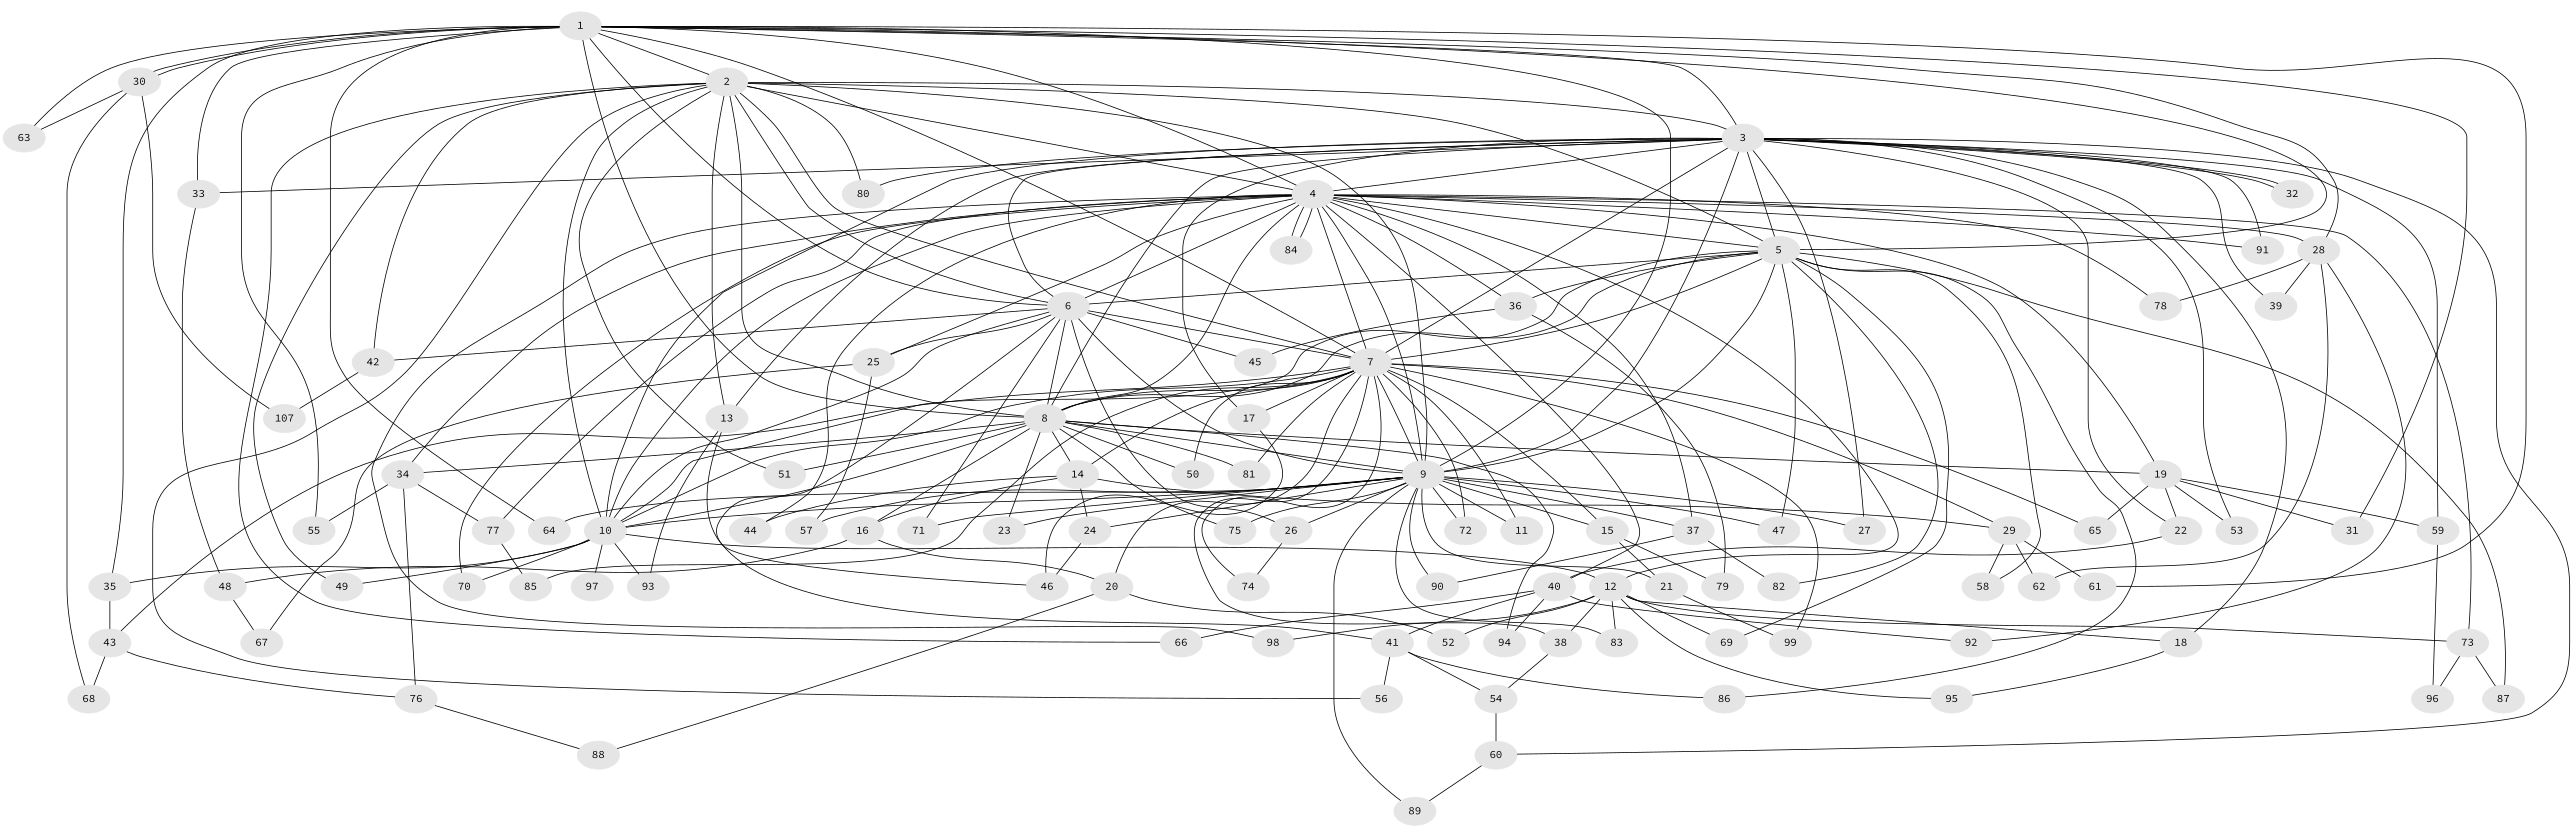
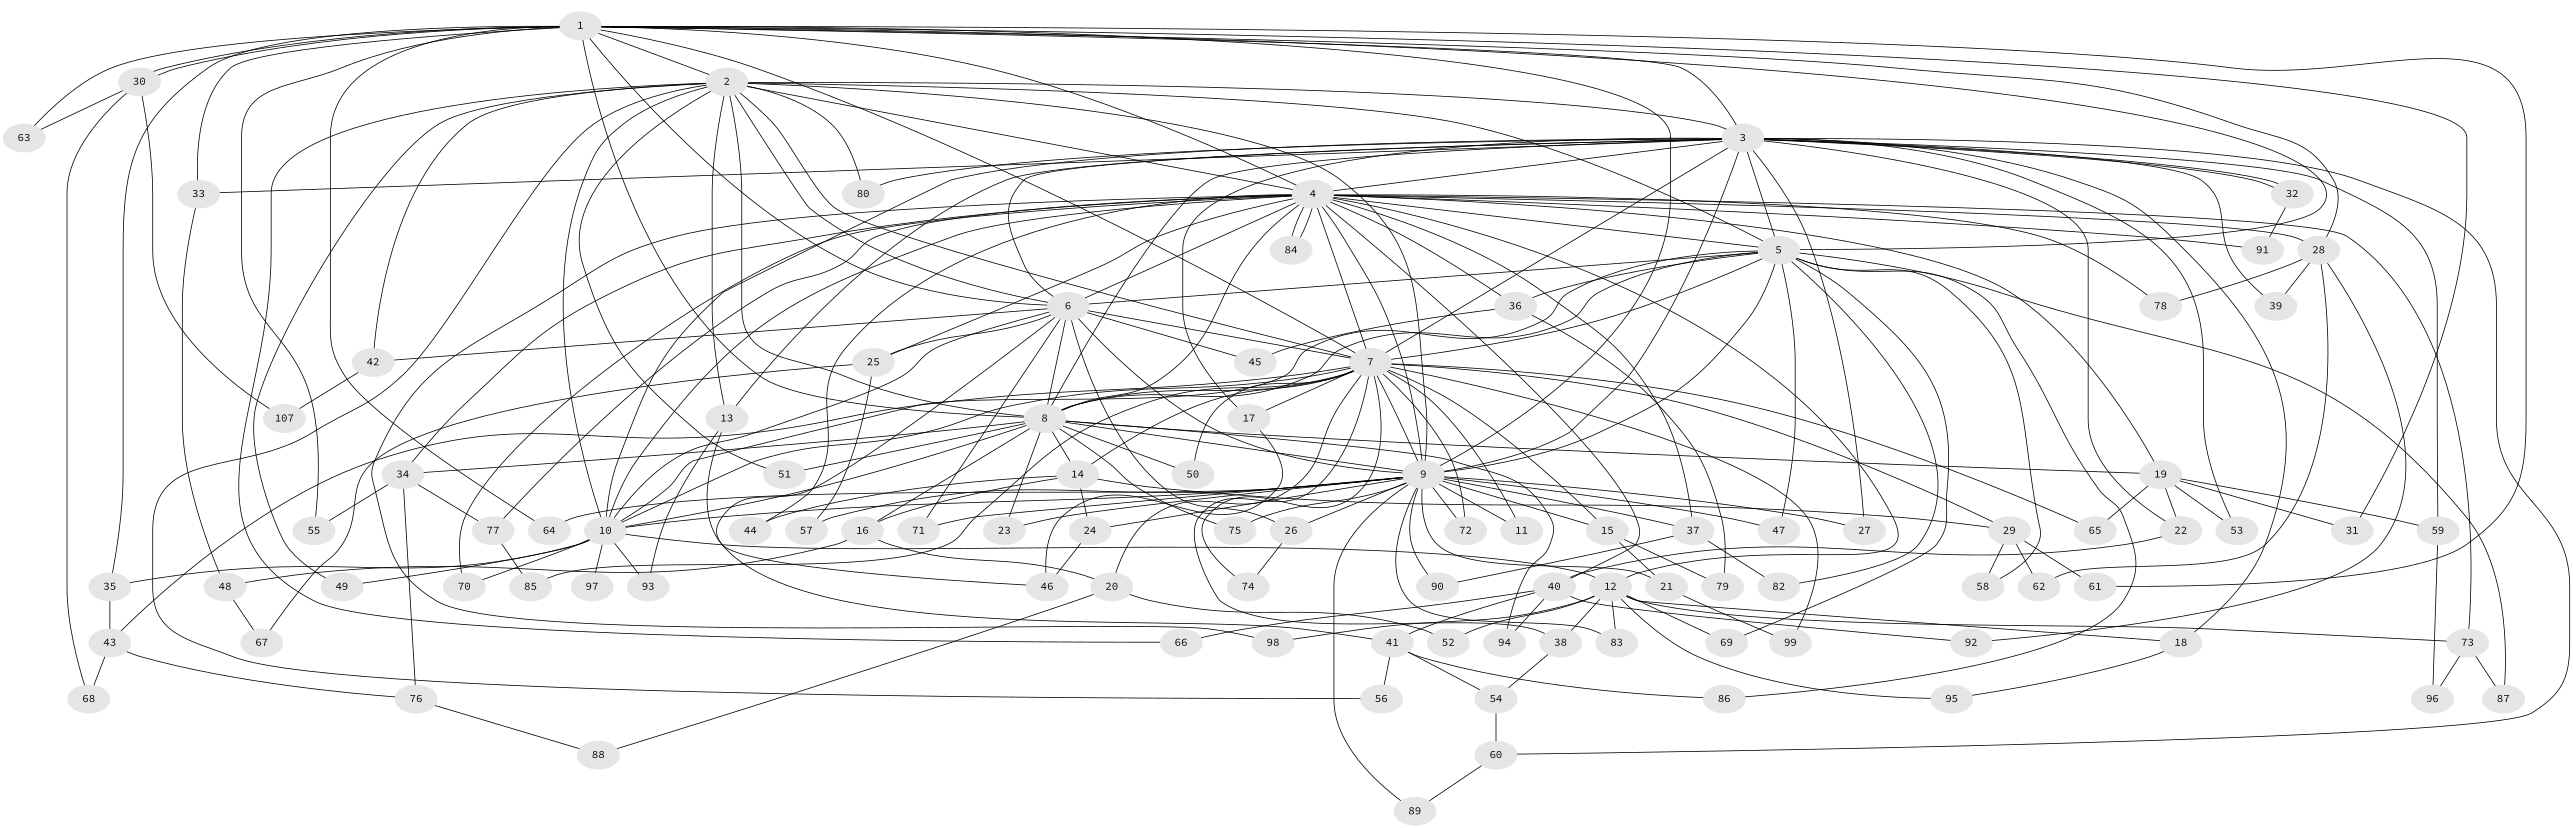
(2031, 152) -> (2280, 218)
(1249, 475) -> none
